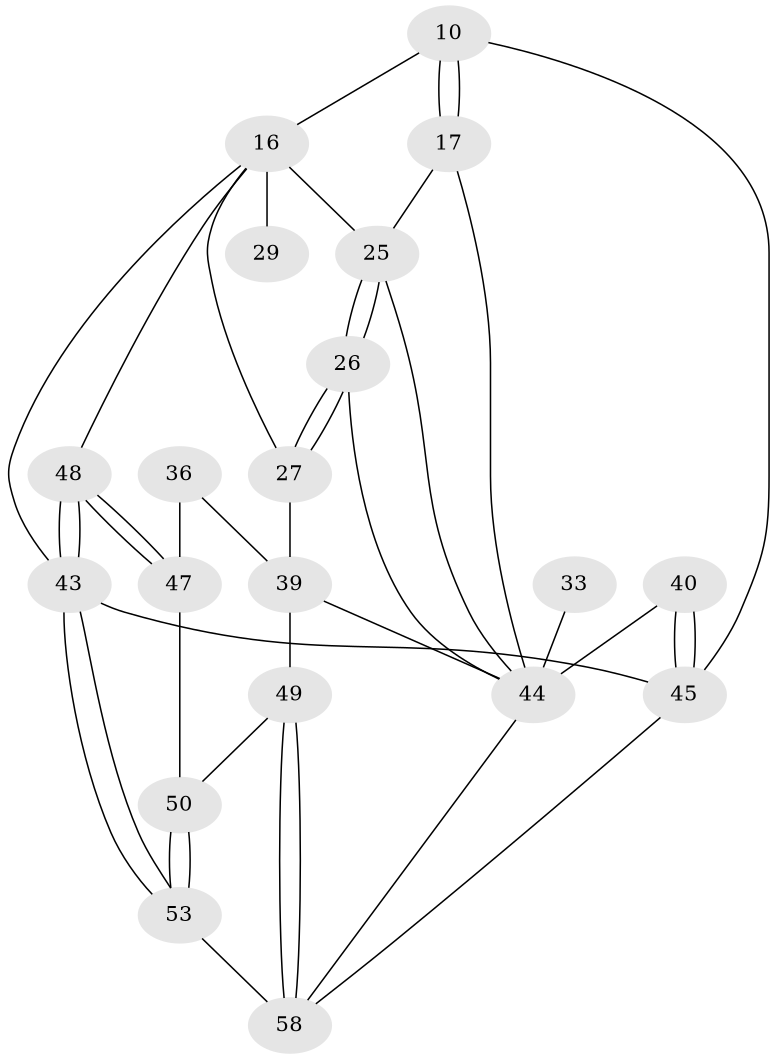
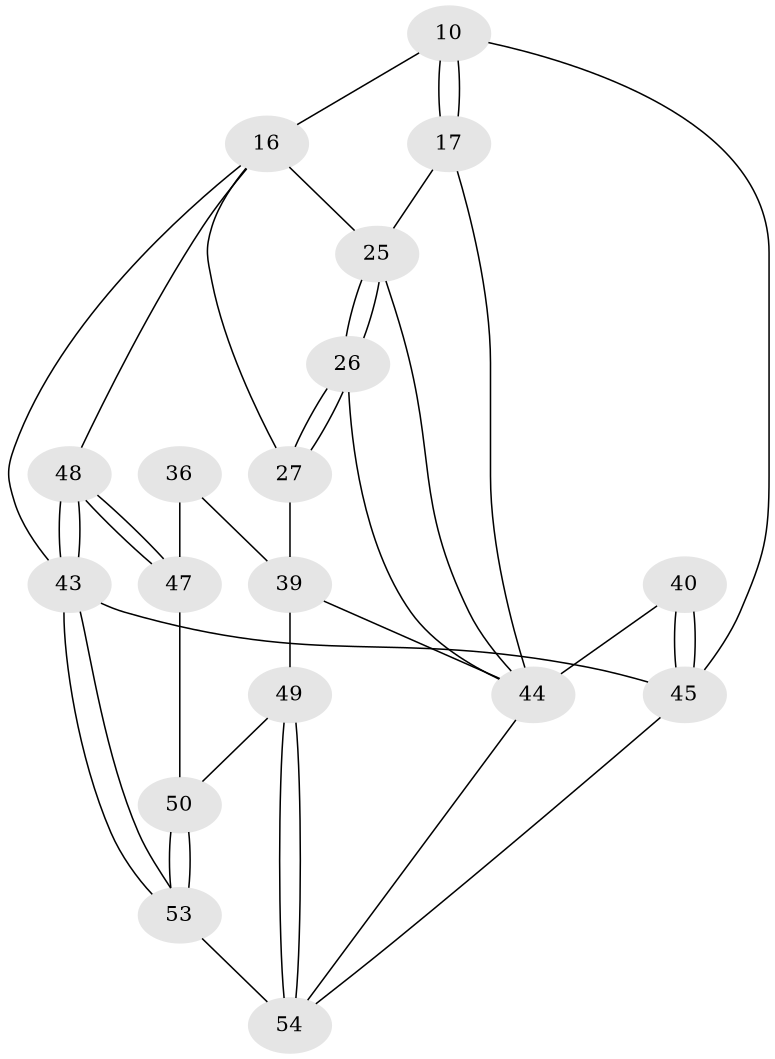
(267, 254) -> none
(575, 585) -> none
(290, 1025) -> (290, 1025)
